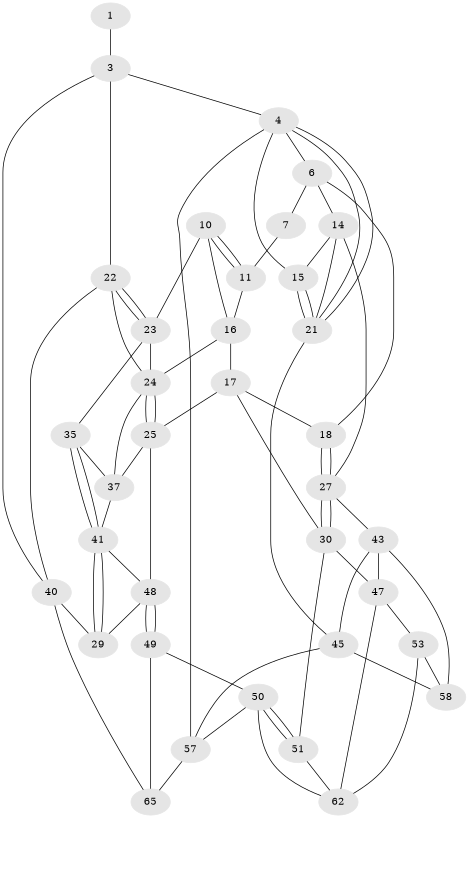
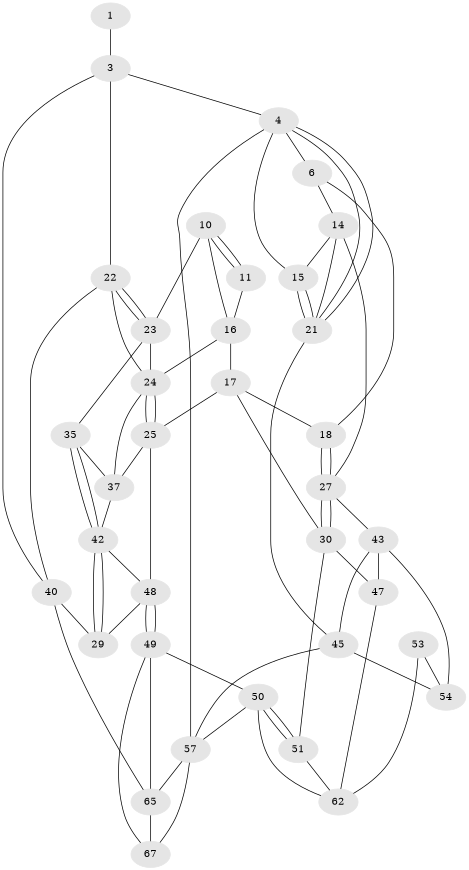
(286, 226) -> none
(98, 540) -> (98, 540)
(398, 619) -> none
(446, 697) -> (446, 697)
none -> (151, 854)
